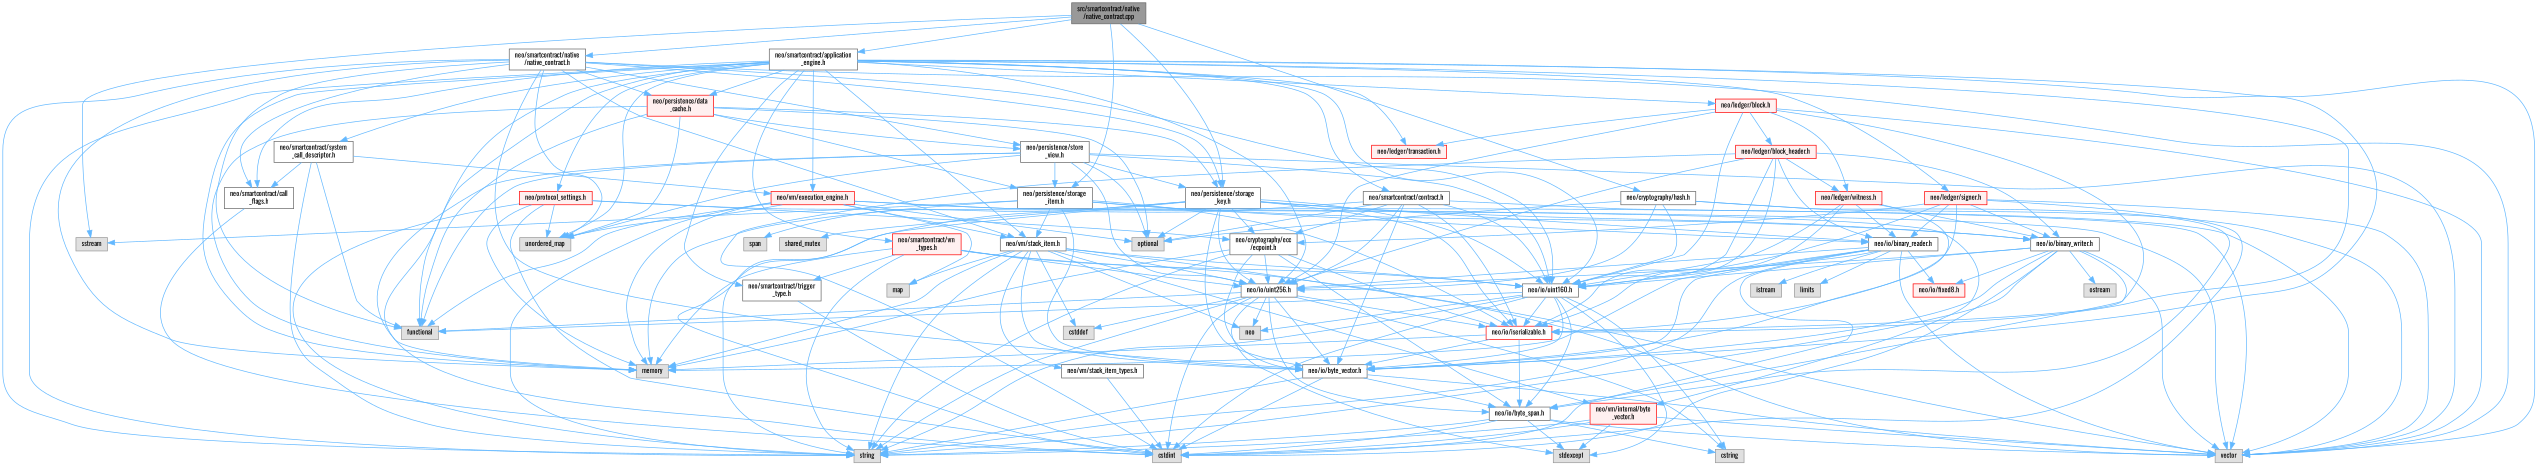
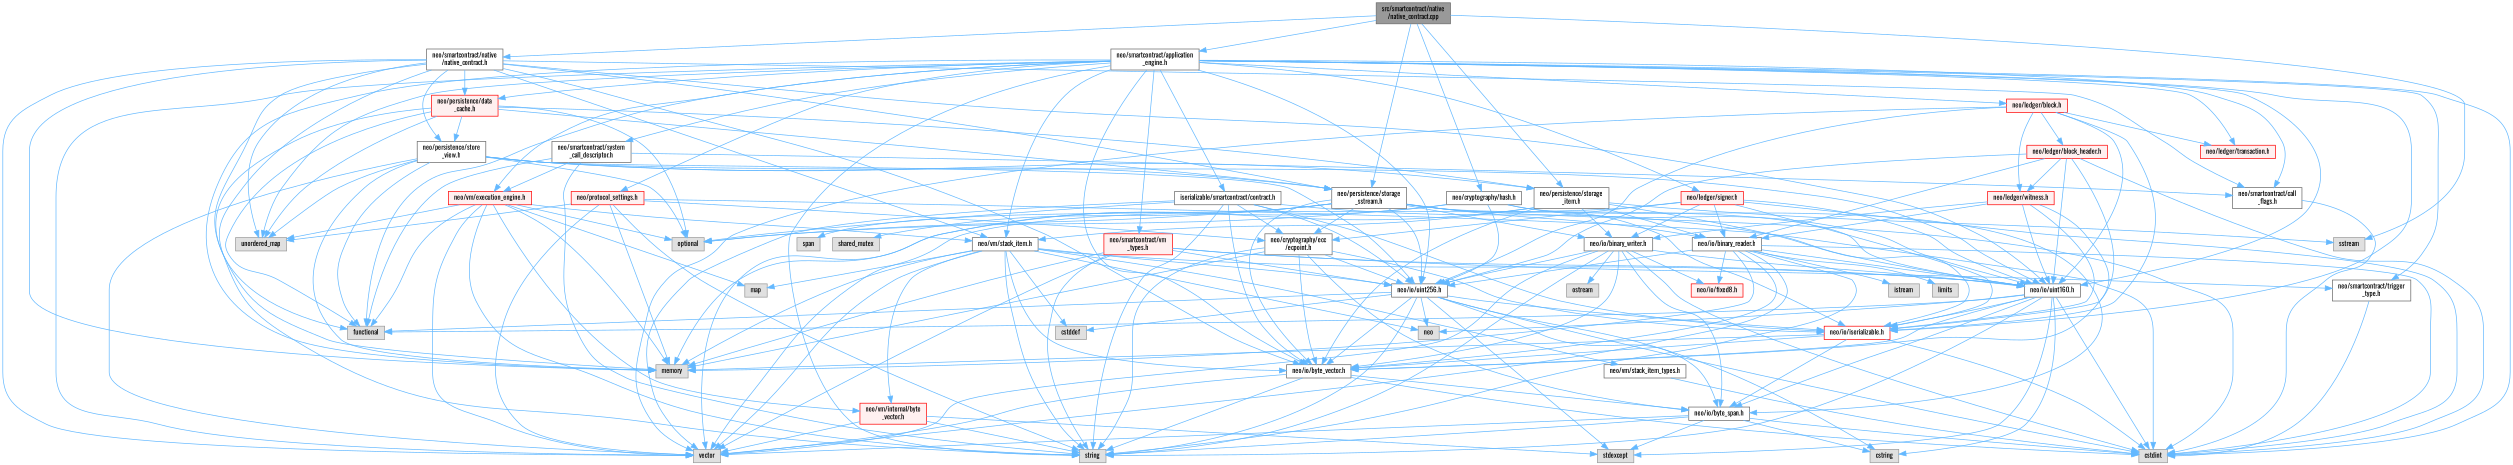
(1944, 171) -> none
(1223, 198) -> (1369, 198)
(1406, 198) -> (1228, 198)
(1390, 444) -> (2012, 376)
